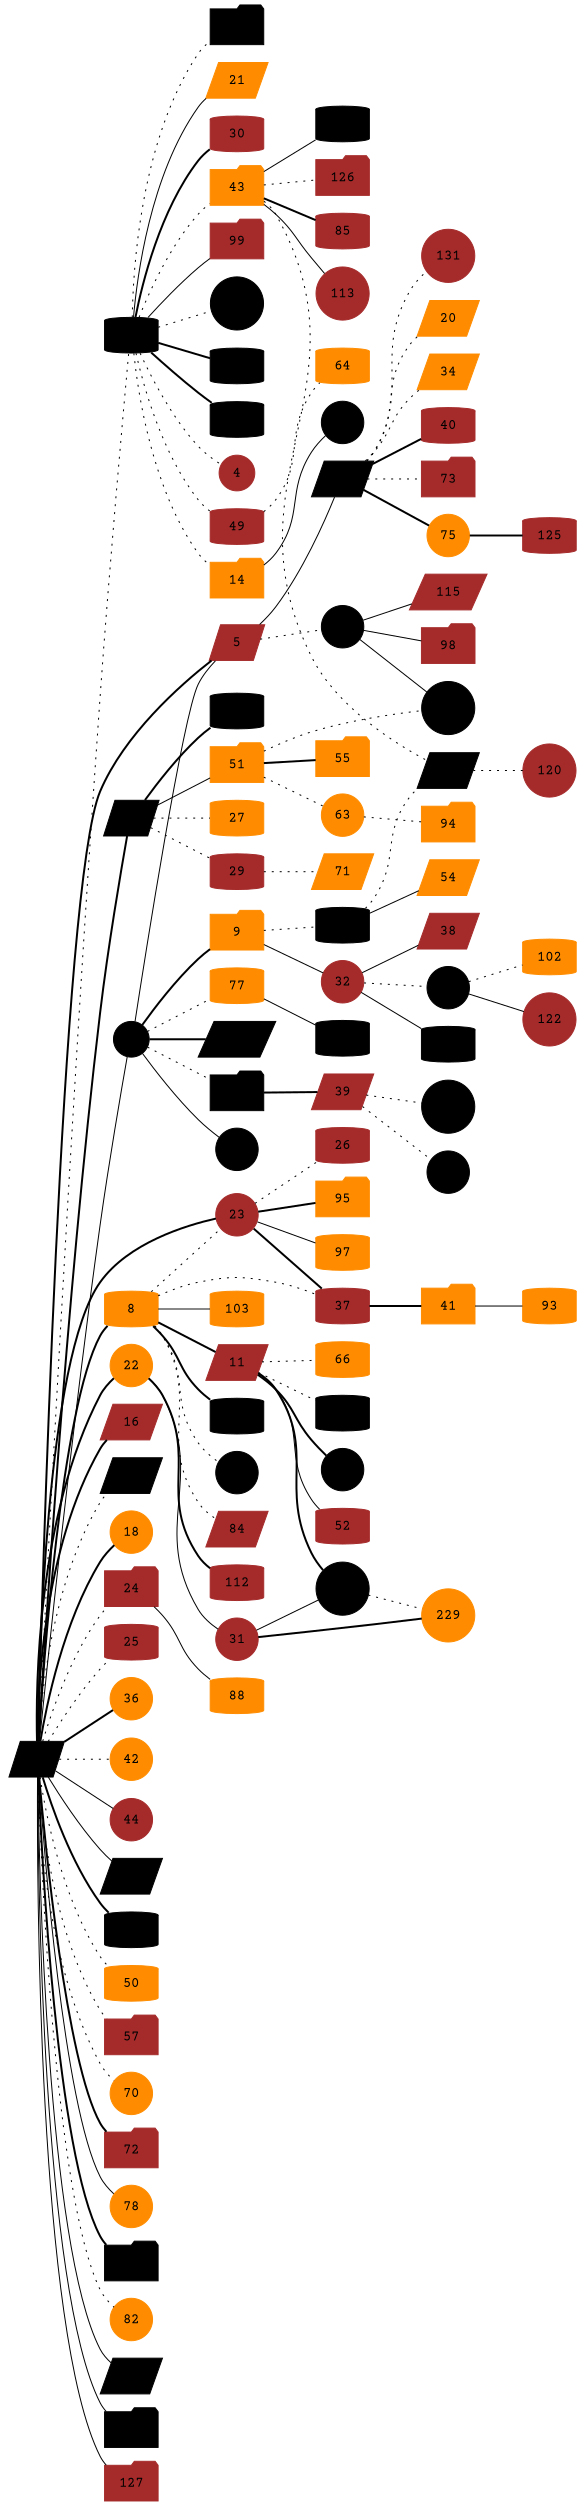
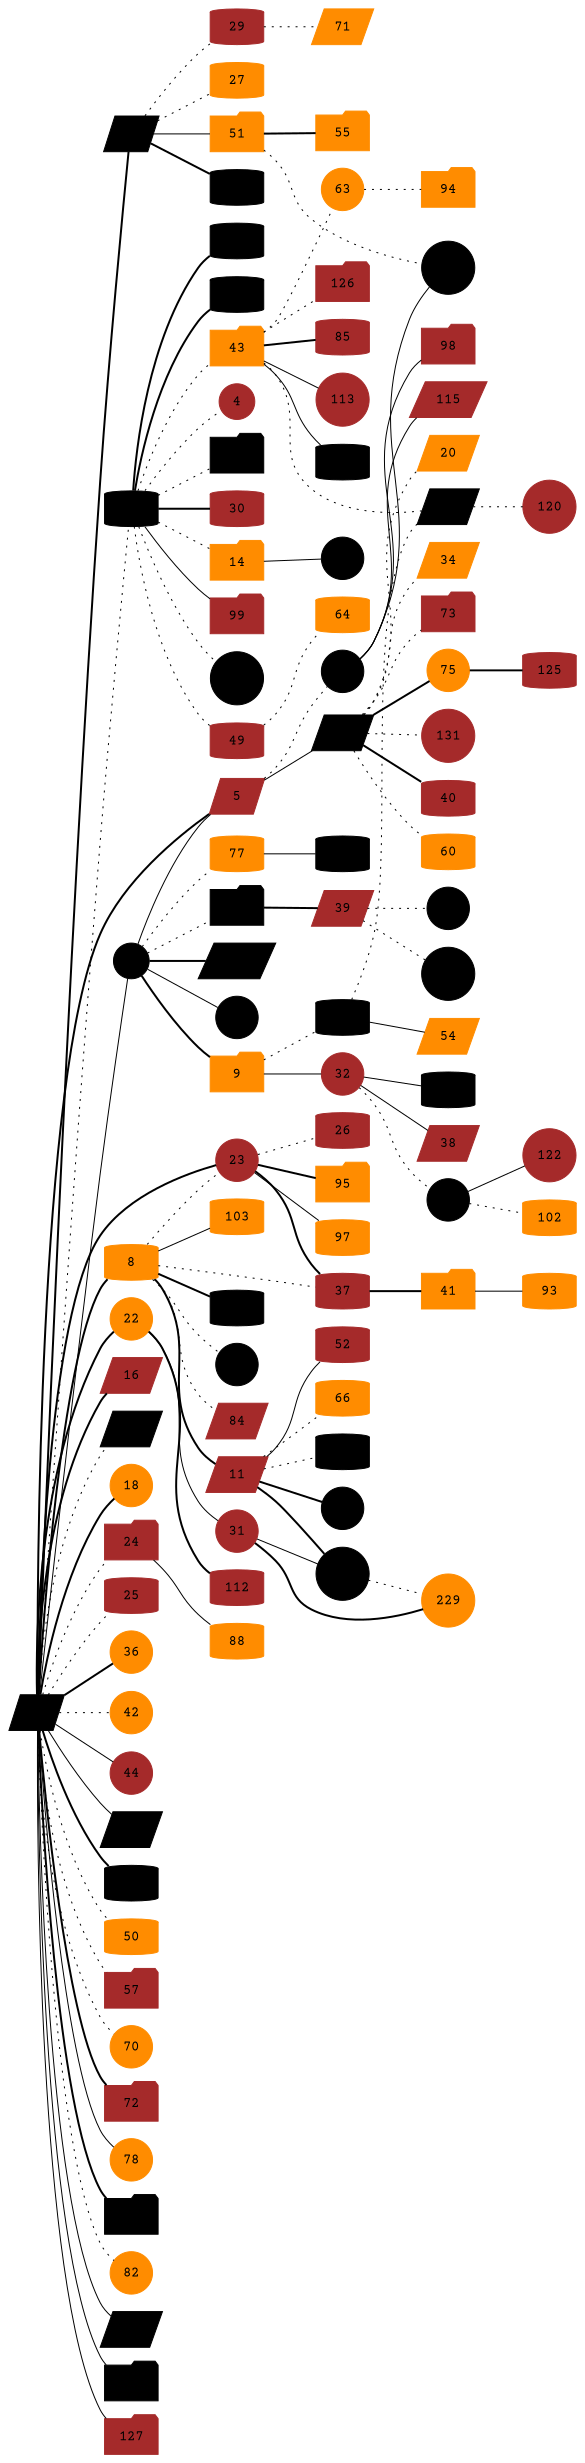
(237, 80) -> none
(294, 792) -> (302, 273)
none -> (448, 852)
